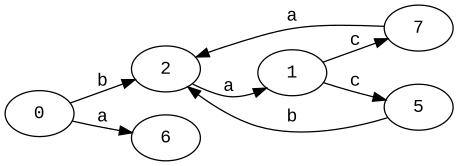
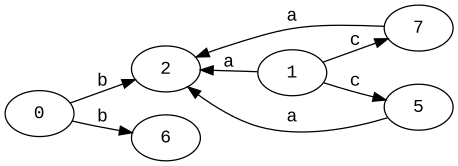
(223, 96) -> (236, 71)
(103, 117) -> (103, 117)
(292, 117) -> (292, 117)
